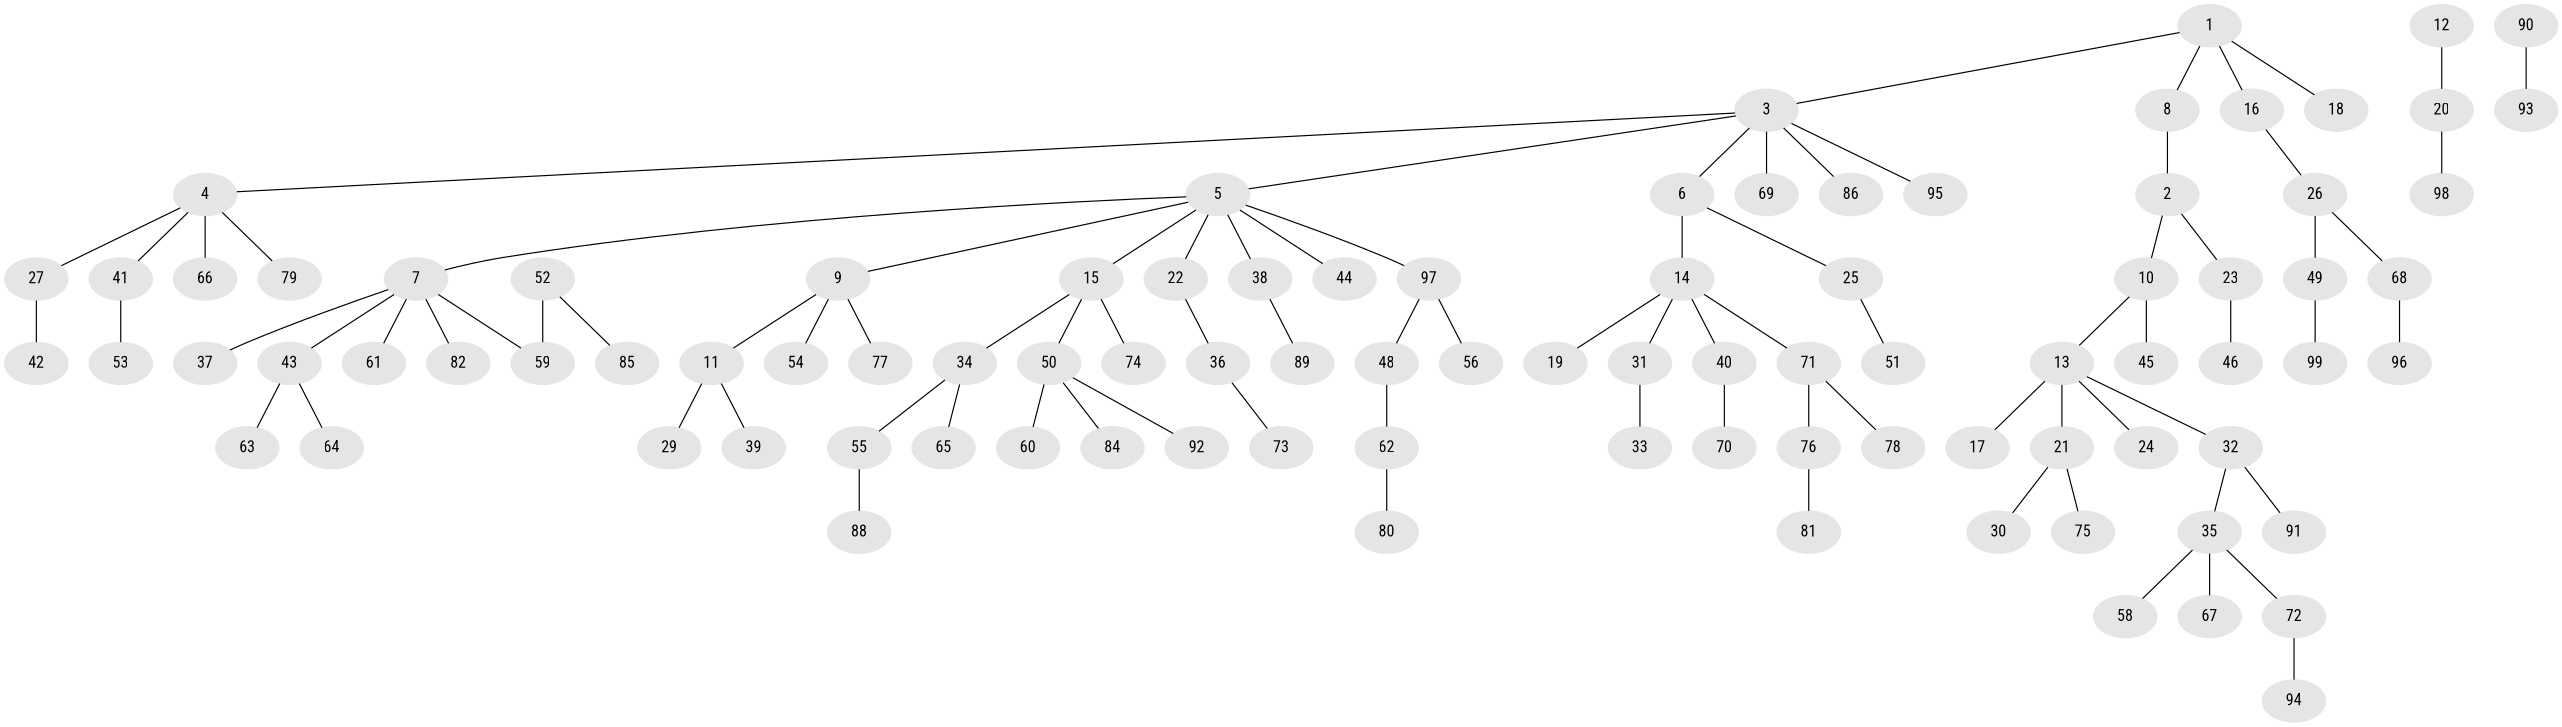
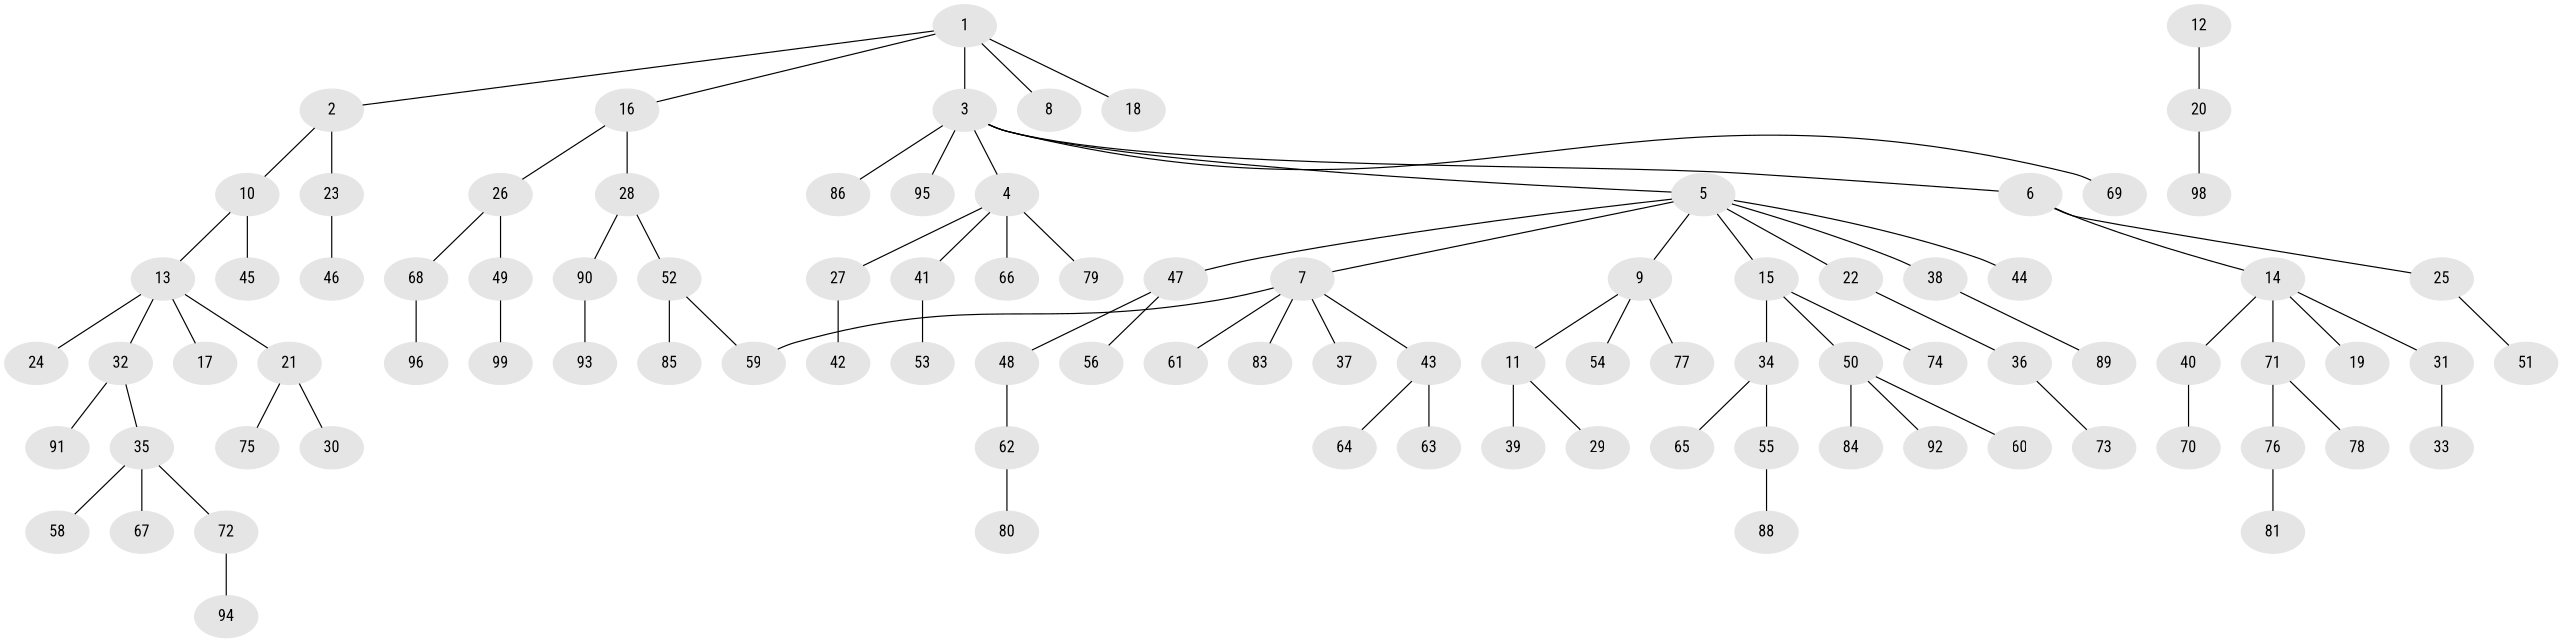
(2167, 153) -> (648, 68)
none -> (627, 195)
(1429, 279) -> (1176, 279)
(458, 363) -> (1260, 363)
